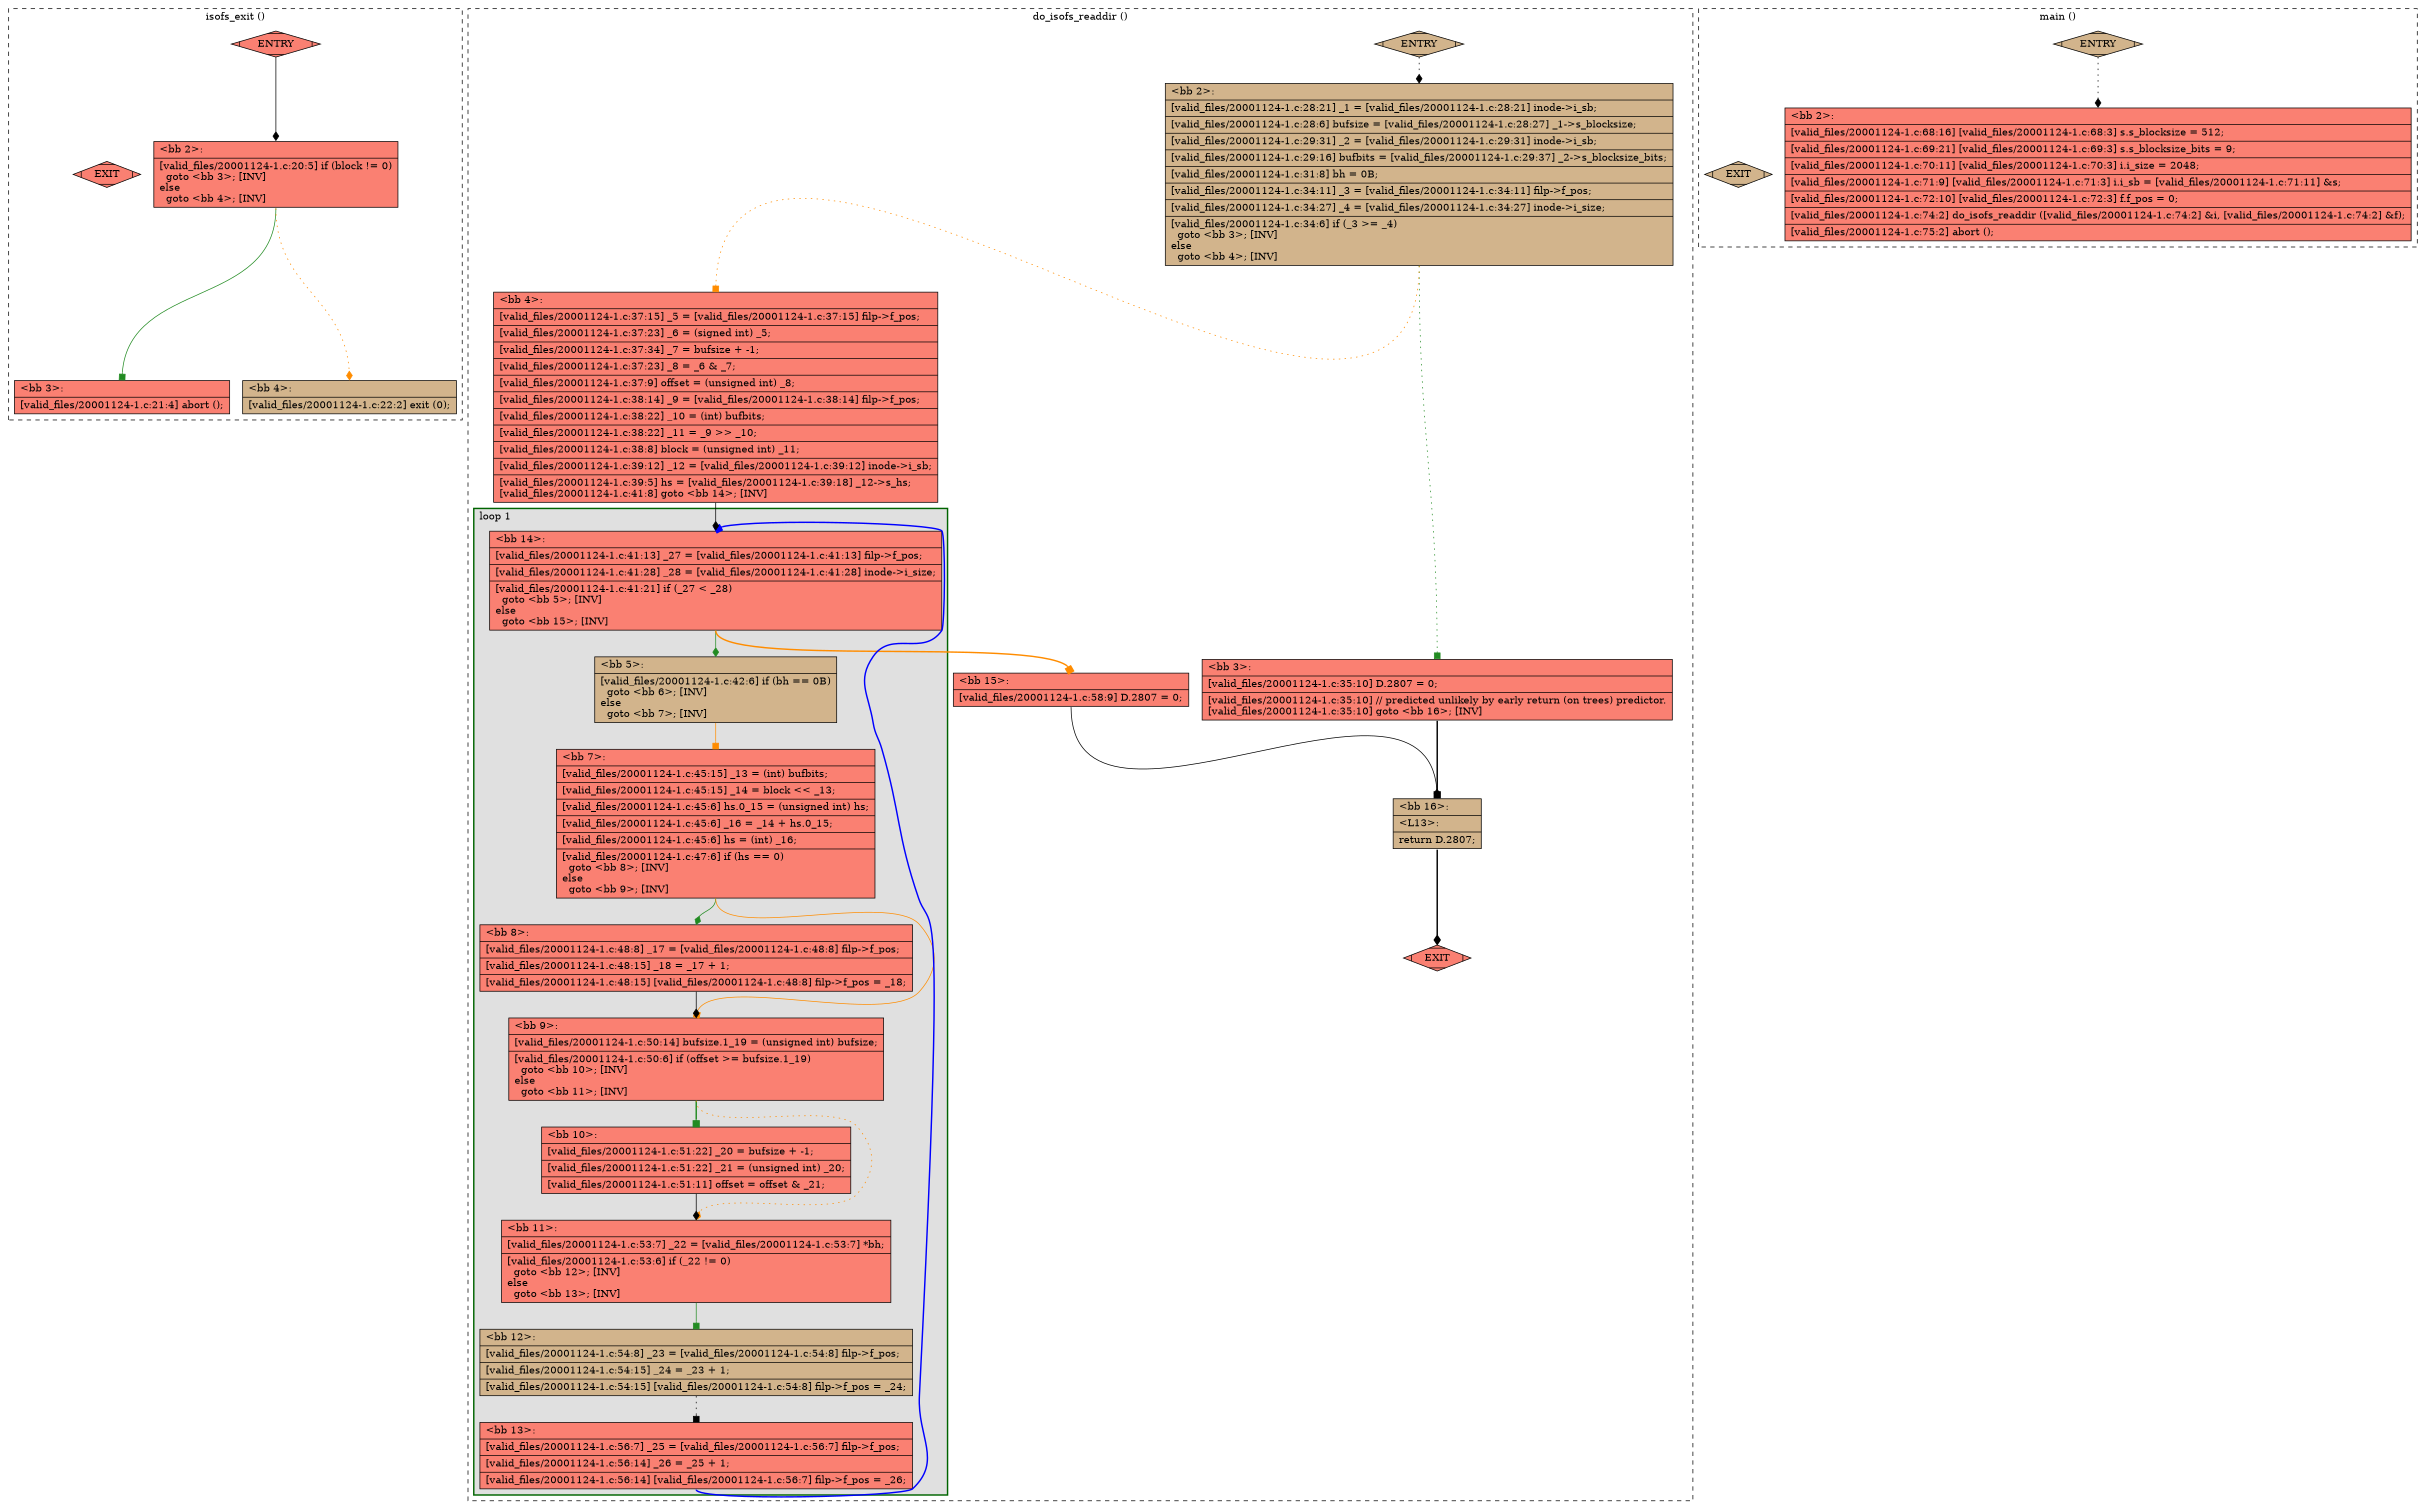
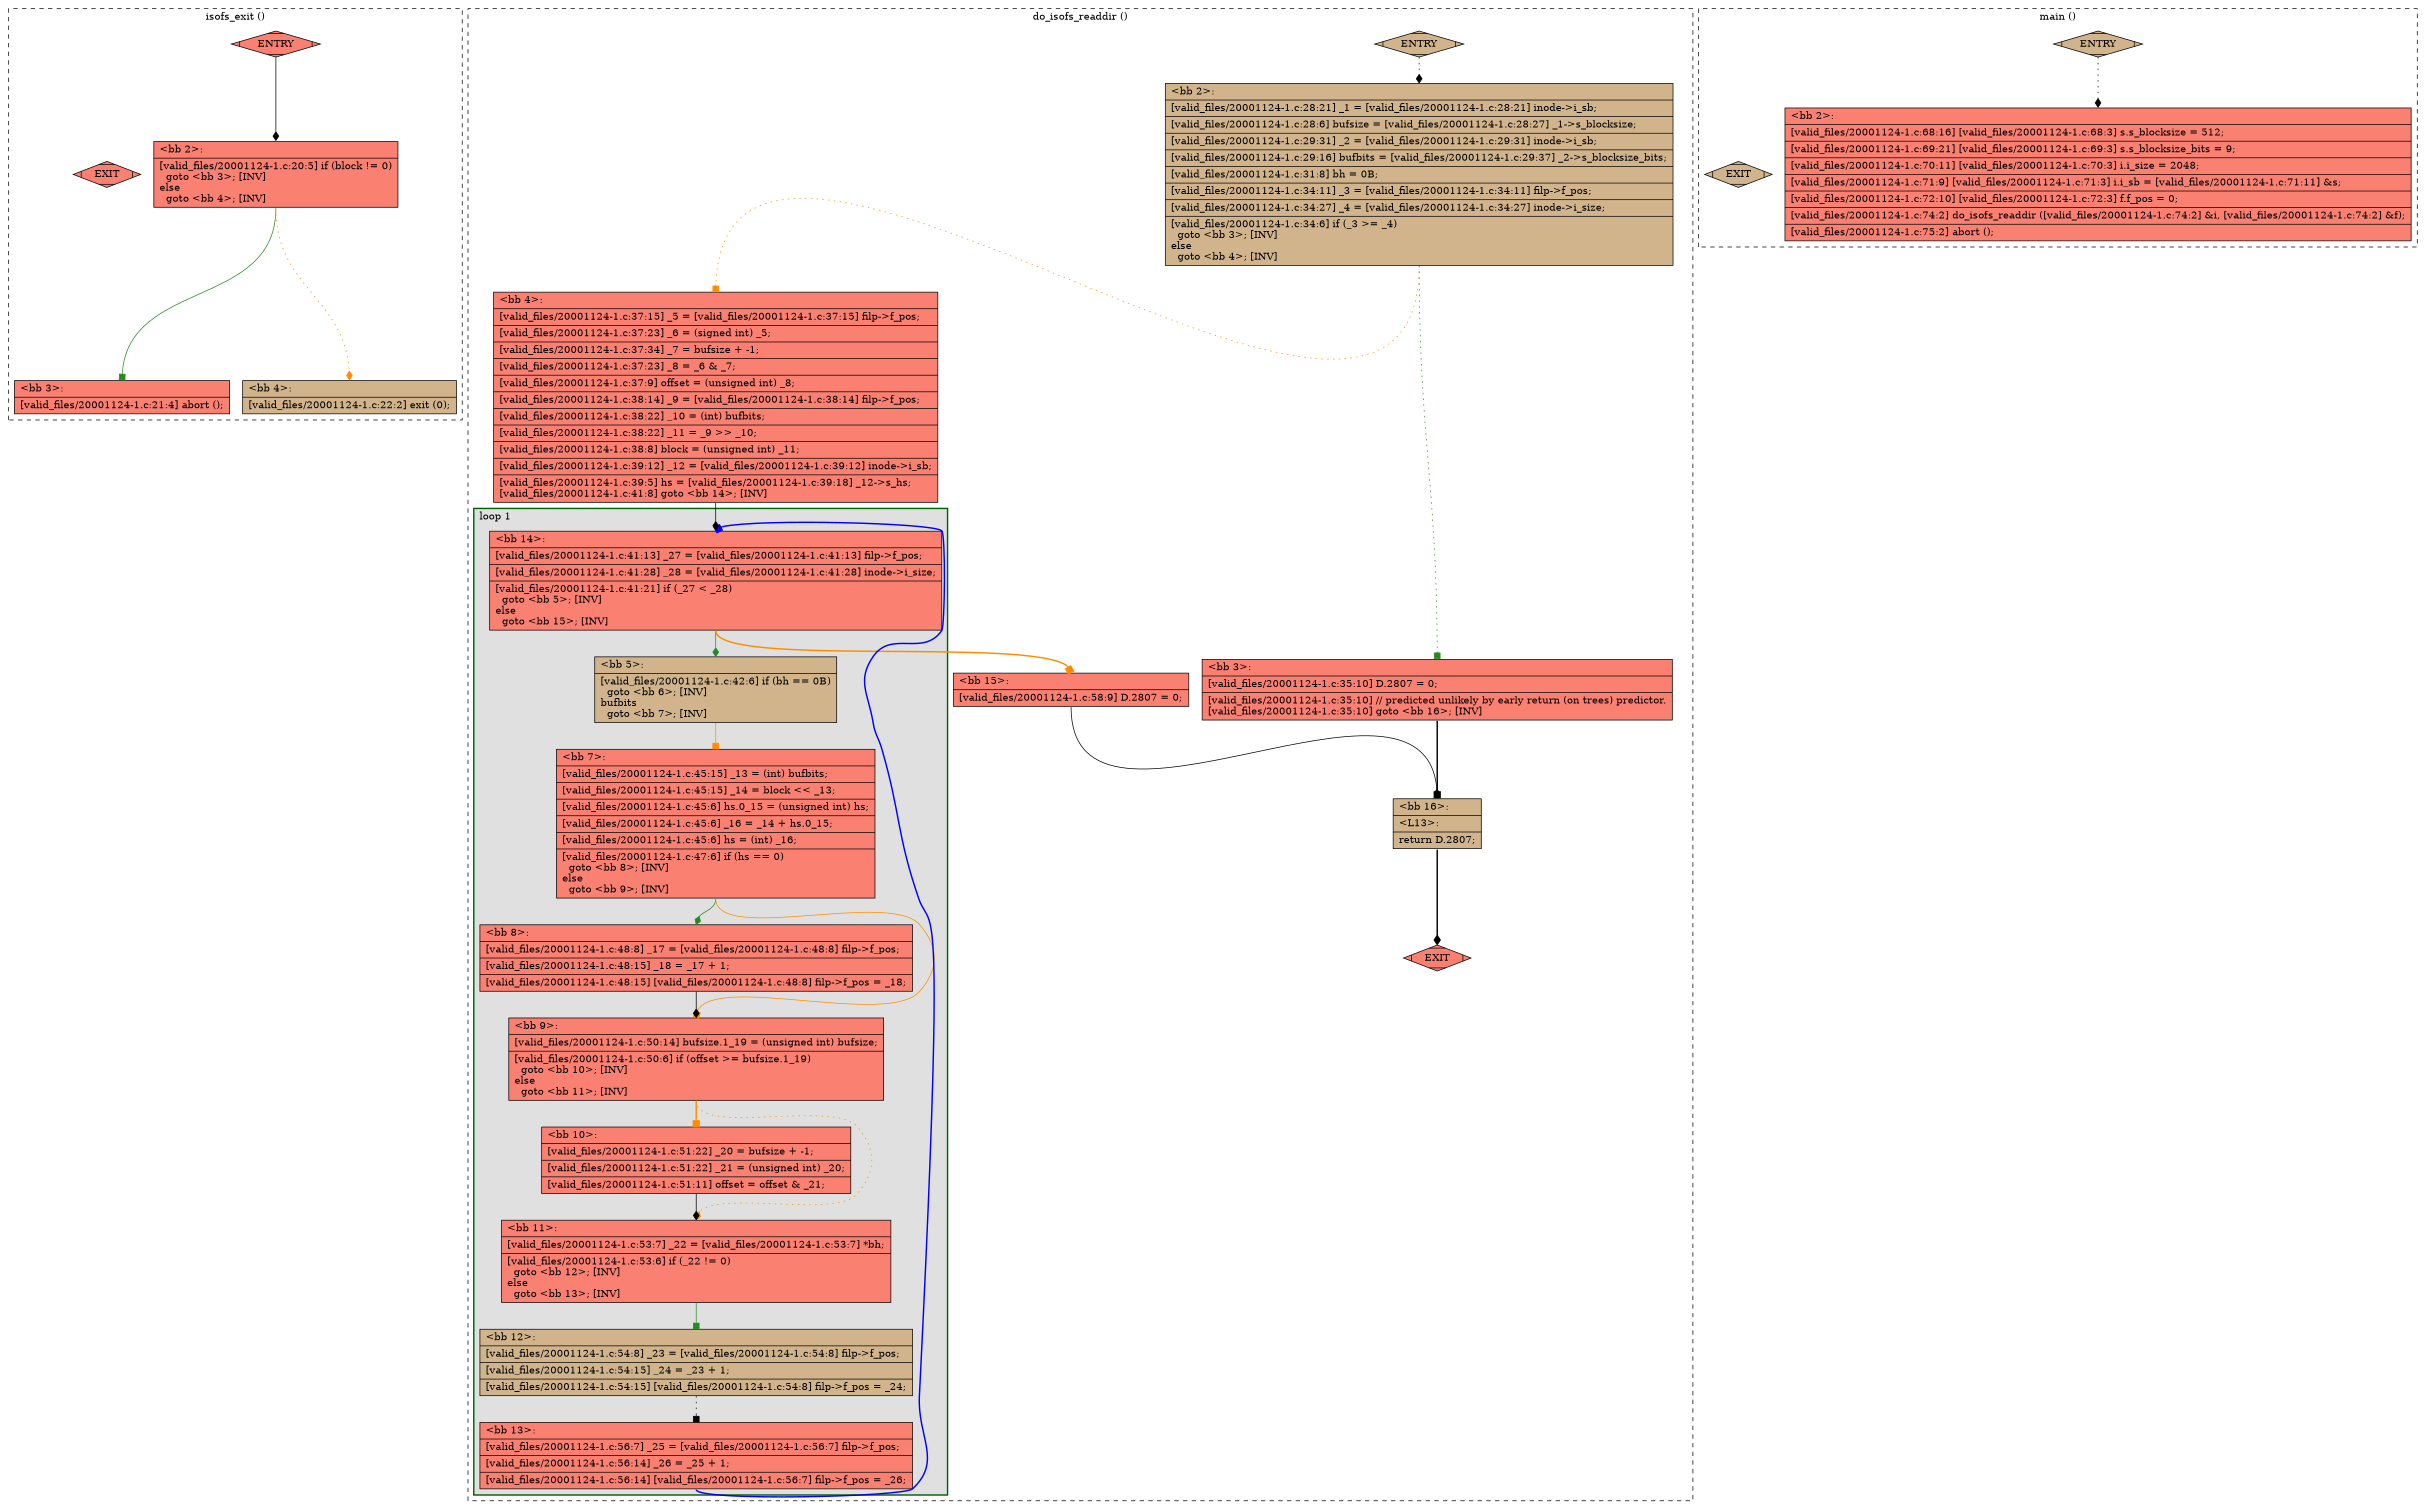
(611, 703) -> (619, 703)
(696, 1110) -> (696, 1110)
